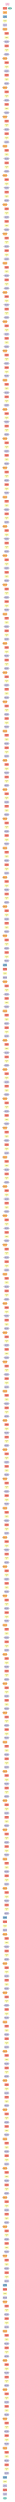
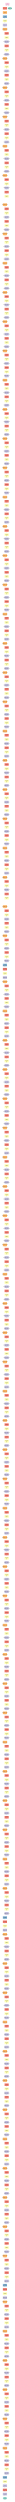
(7, 200) -> none
(7, 902) -> none
